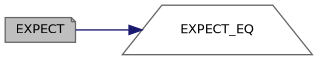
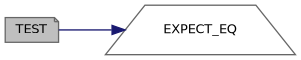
(40, 30) -> (32, 30)
